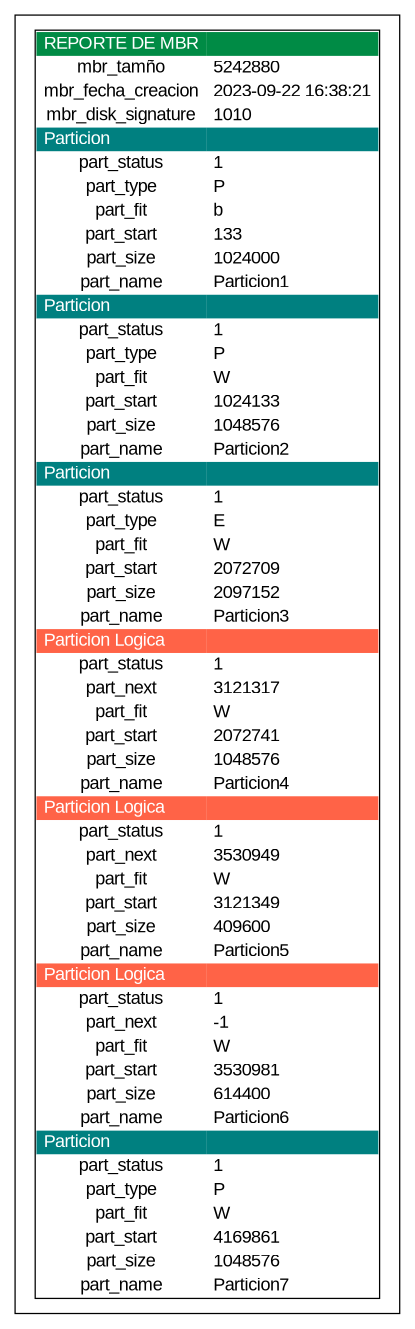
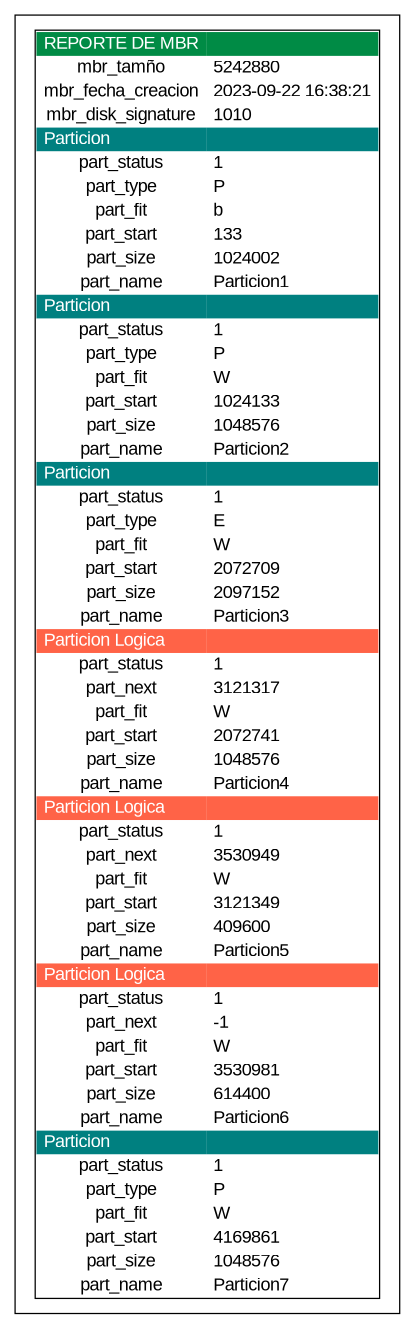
(247, 258) -> (247, 258)
